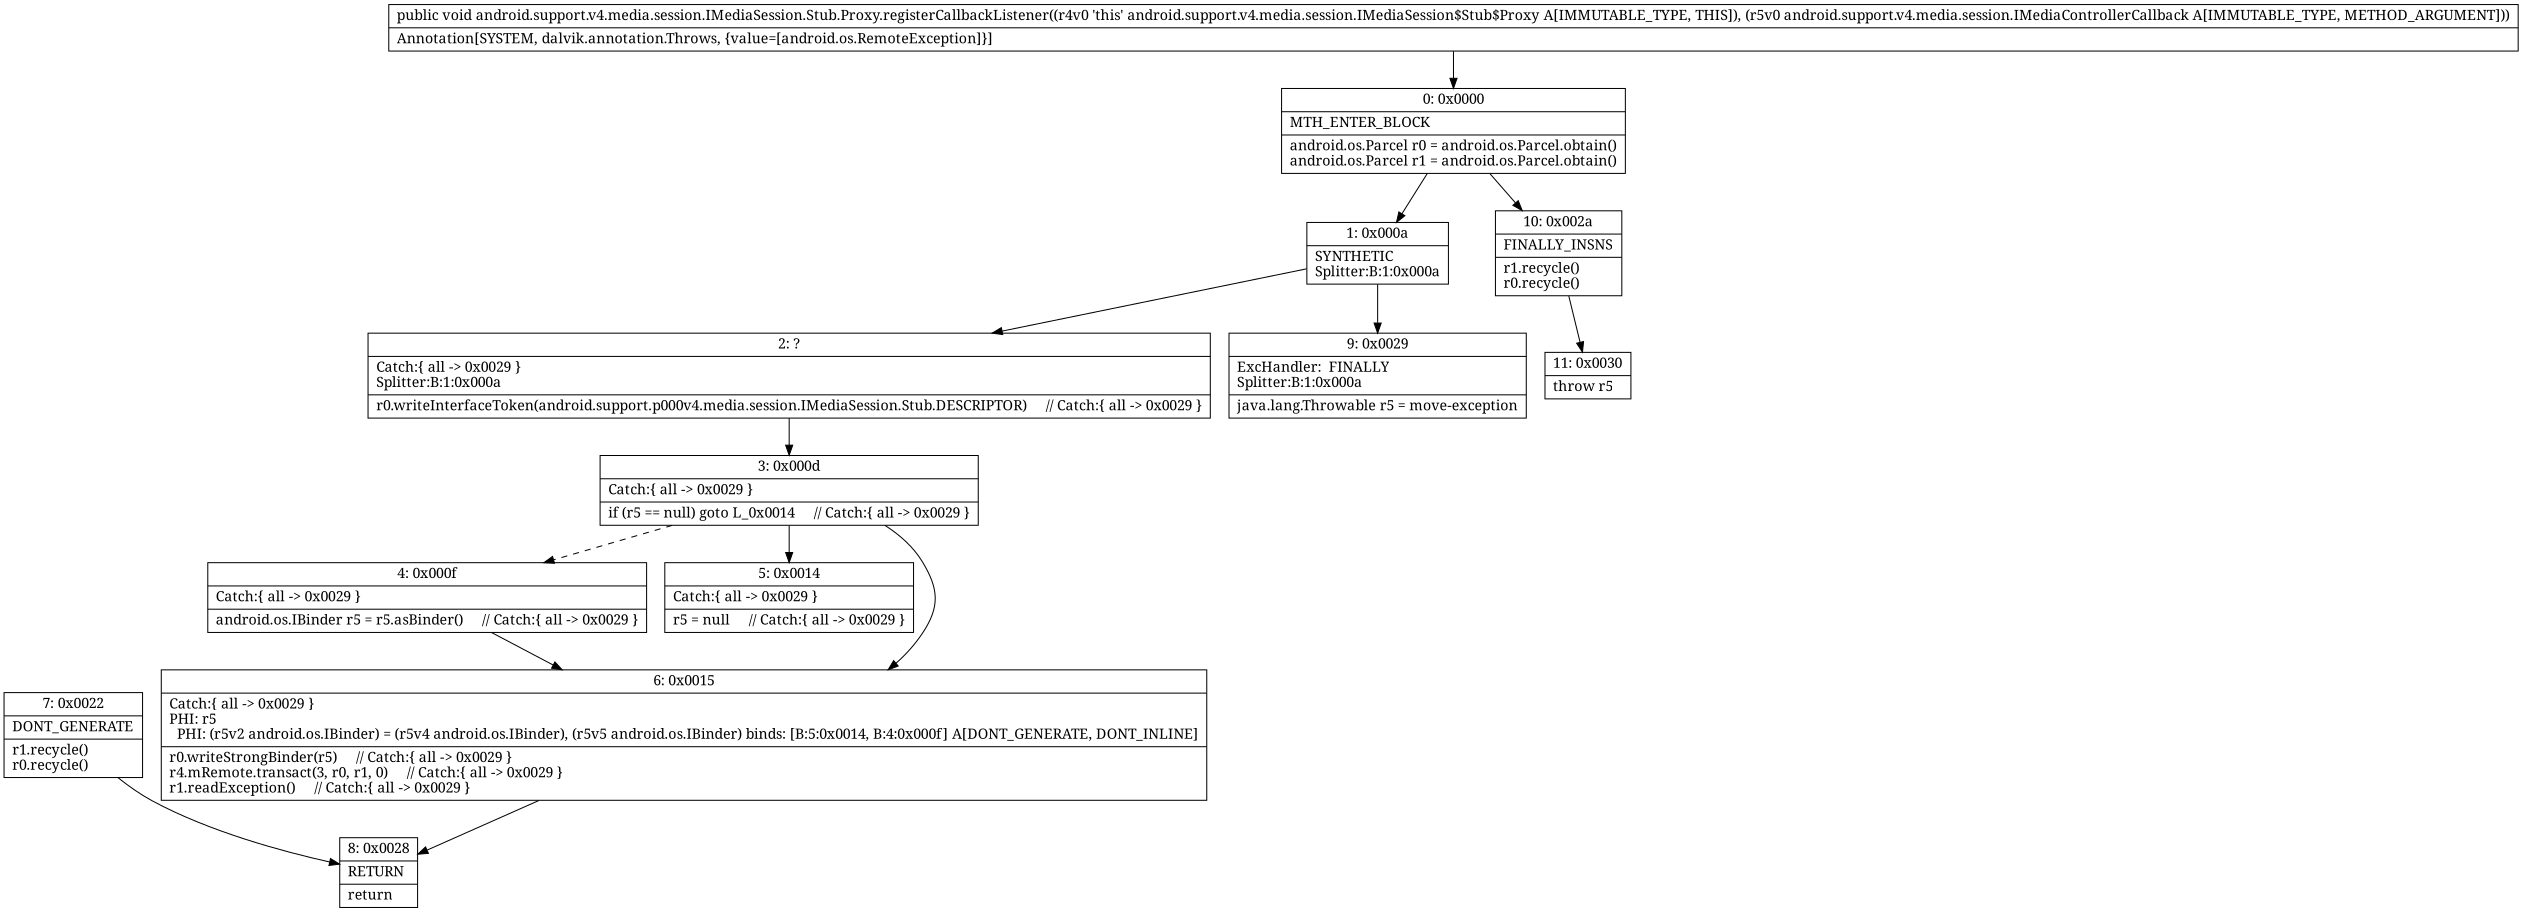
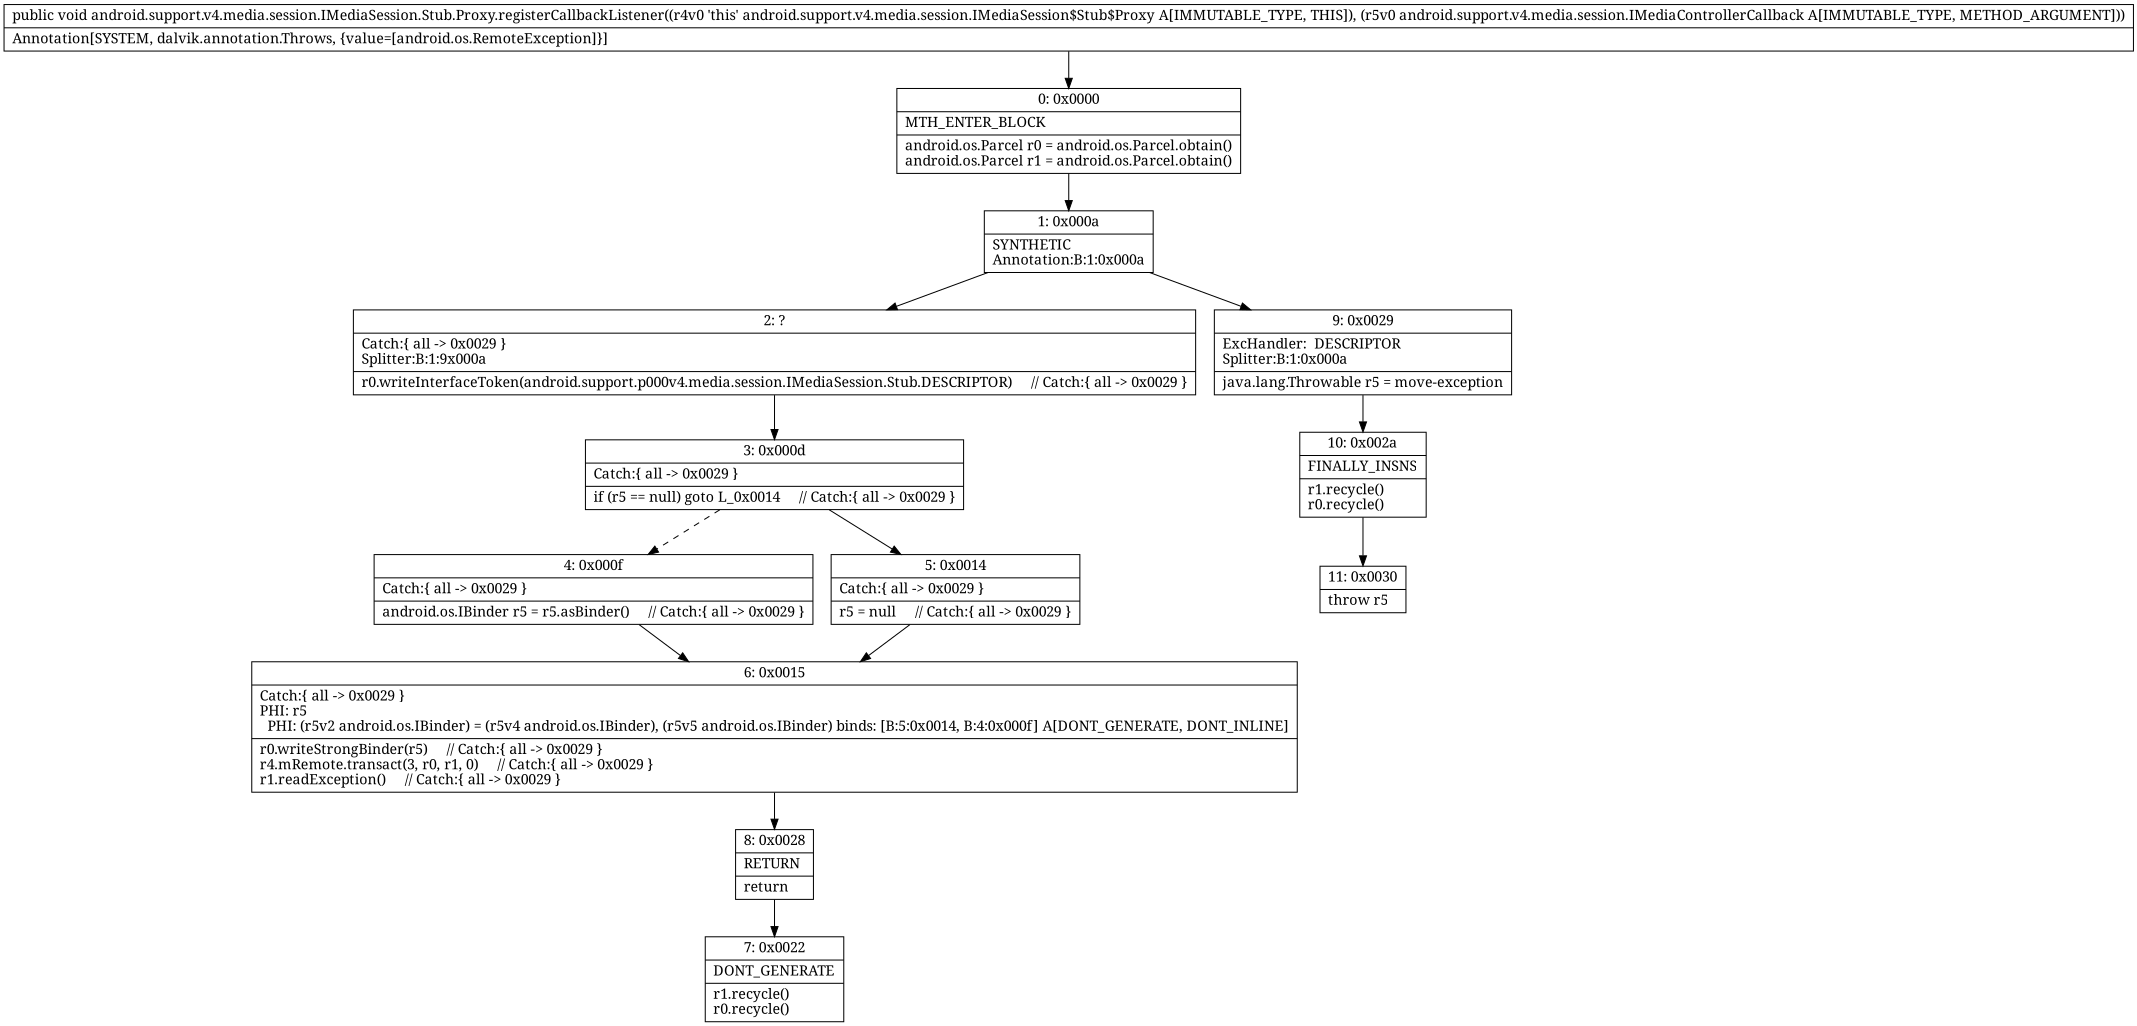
(1503, 188) -> (1363, 408)
(1378, 272) -> (1069, 260)
(1313, 368) -> (1312, 344)
(439, 383) -> (424, 359)
(935, 591) -> (889, 640)
(219, 830) -> (775, 913)
